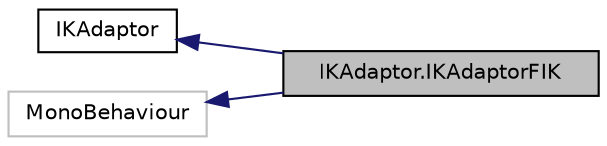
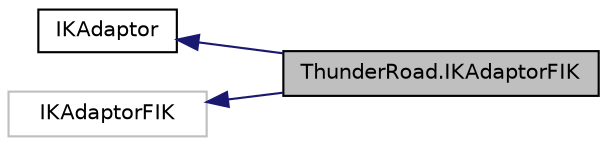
(441, 74) -> (441, 74)
(108, 114) -> (108, 114)
